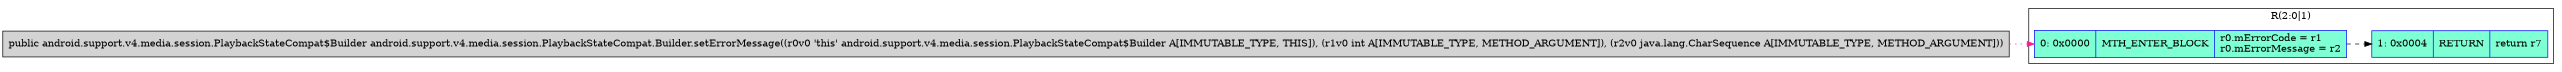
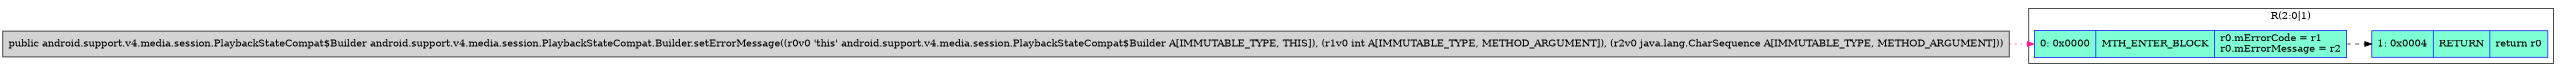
(2519, 44) -> (2519, 44)
